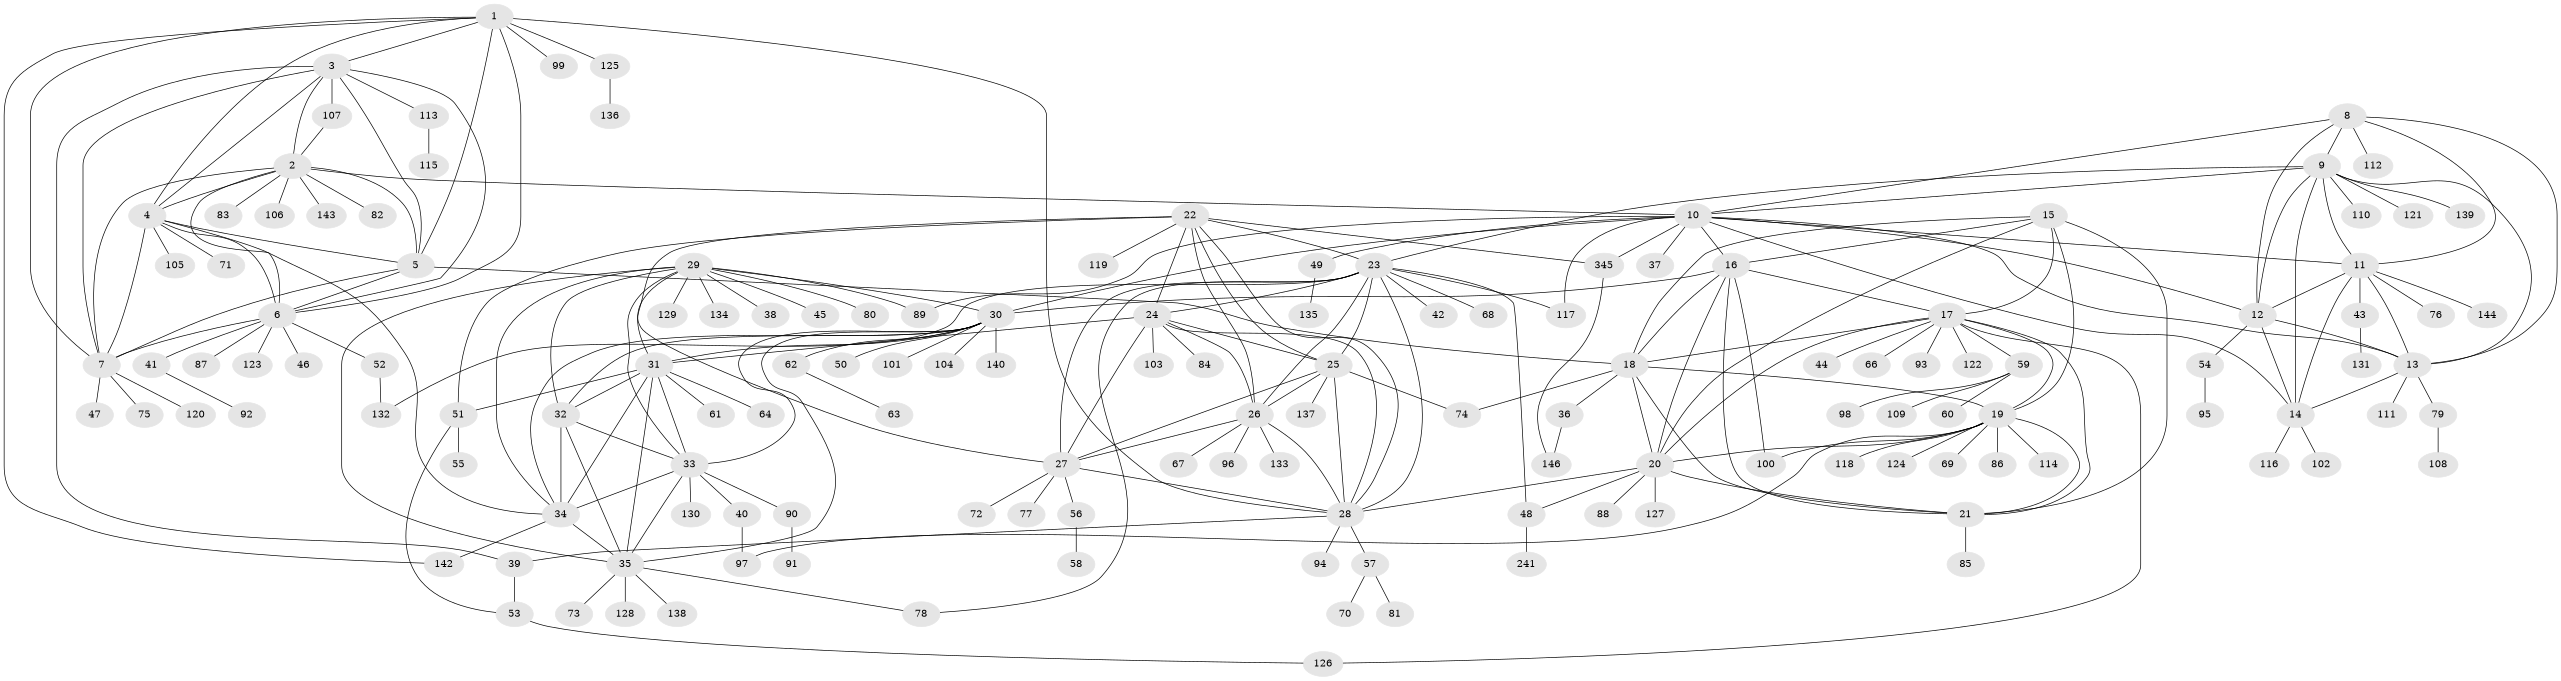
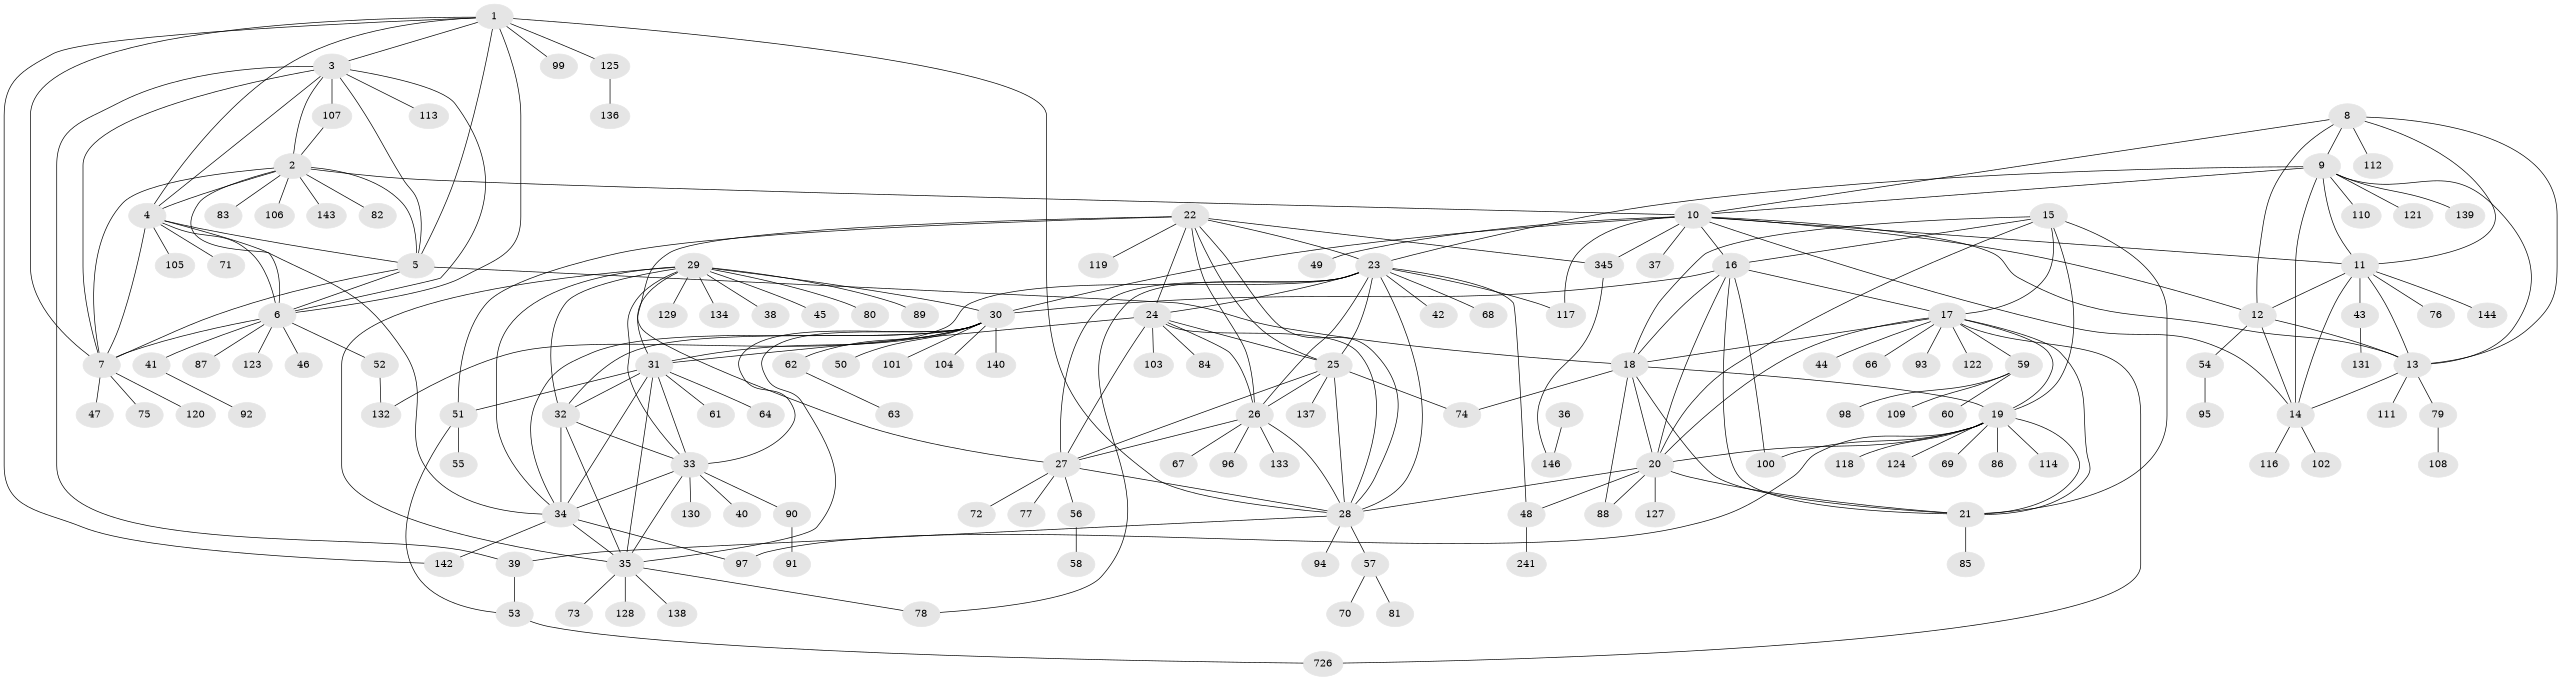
(429, 166) -> none
(1279, 231) -> none
(2273, 234) -> none
(1309, 315) -> none
(1597, 390) -> (1616, 440)
(742, 540) -> (651, 539)
(1323, 664) -> (1323, 664)
